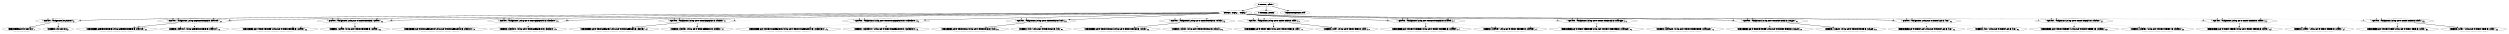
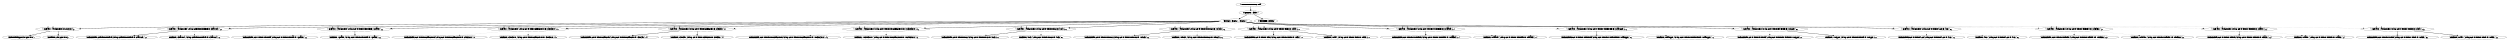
(1280, 8) -> (1251, 8)
